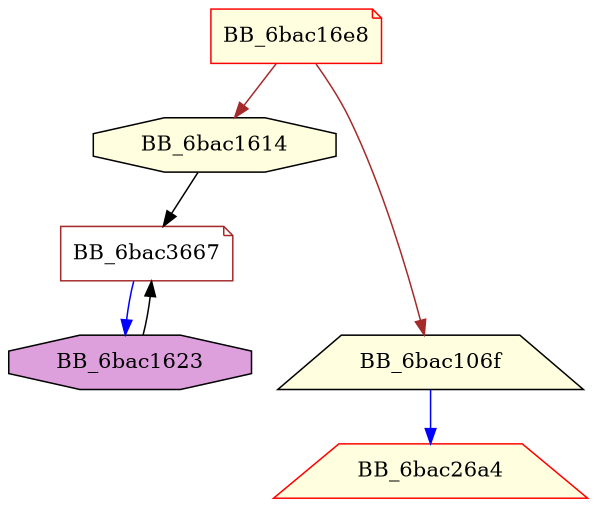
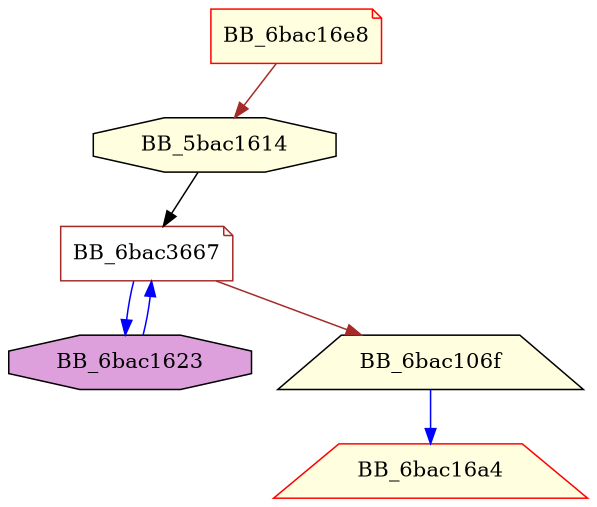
(215, 145) -> (215, 145)
(379, 188) -> (282, 305)
(147, 316) -> (147, 316)
(431, 471) -> (431, 471)
